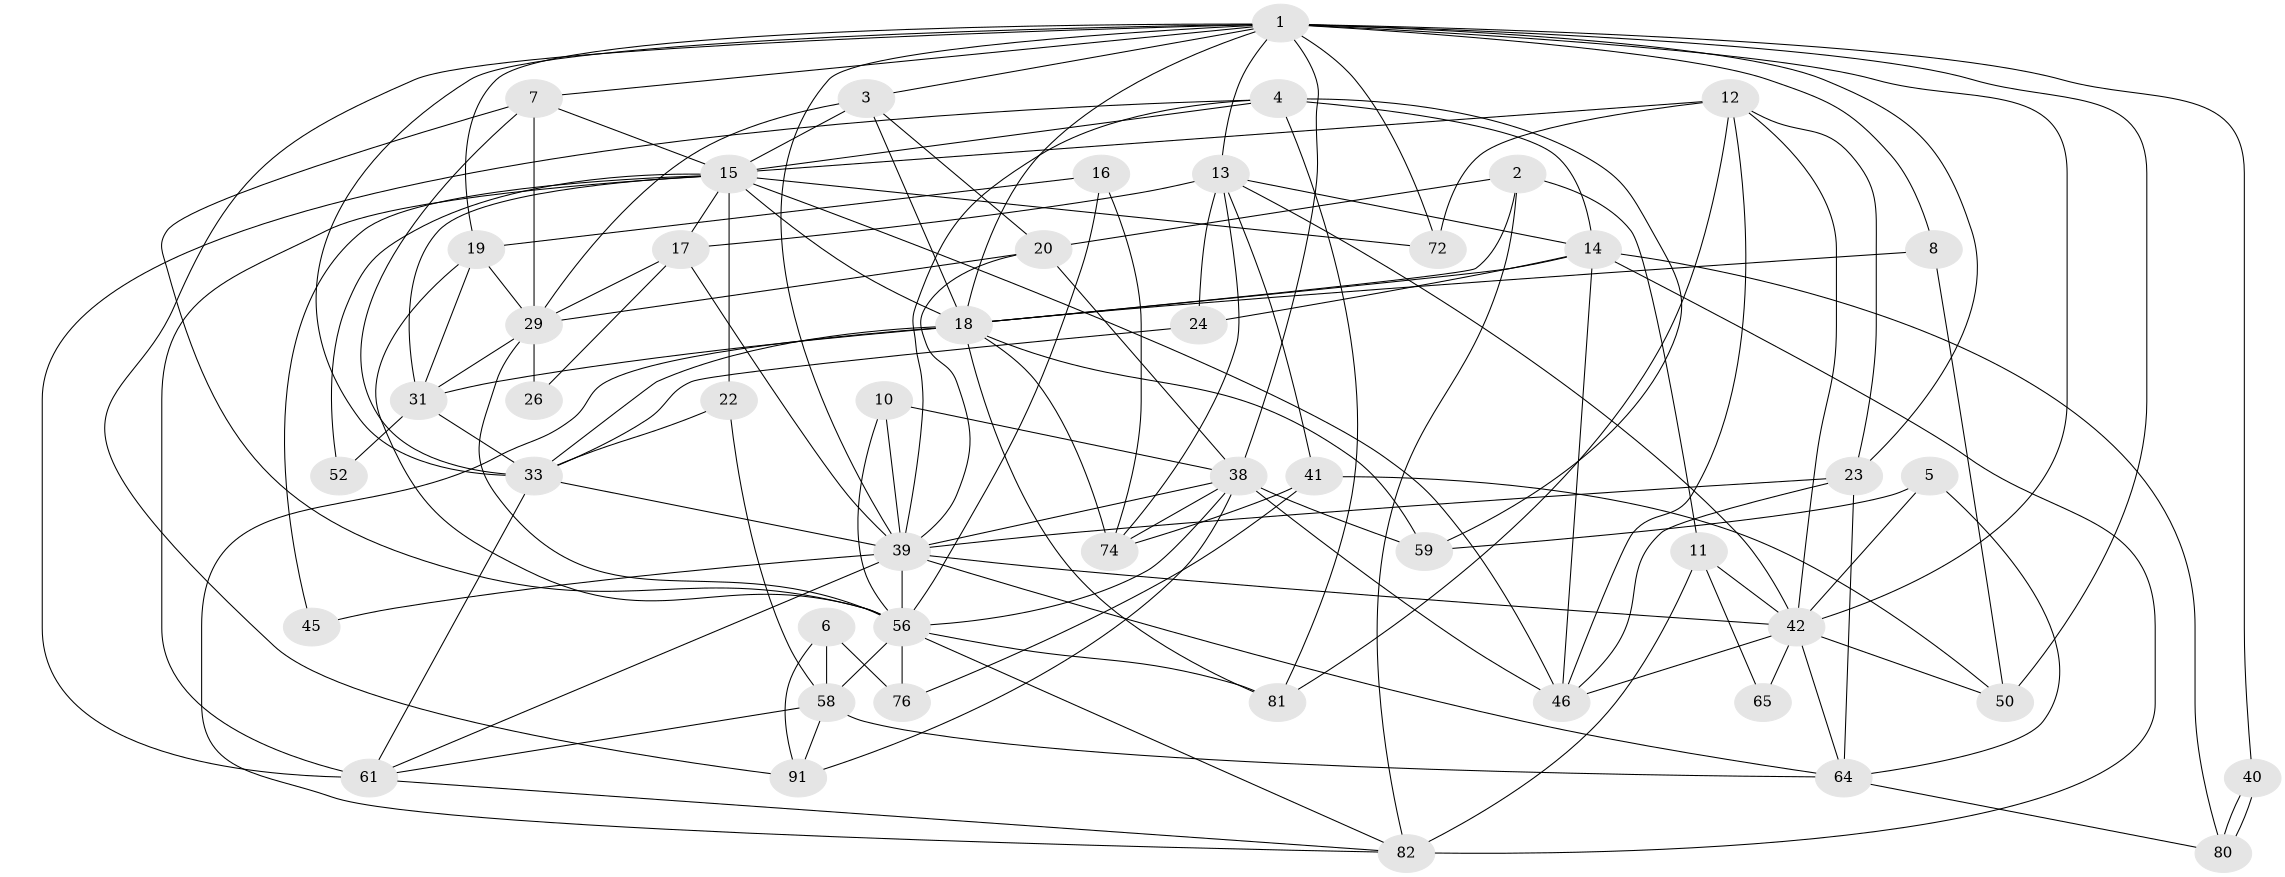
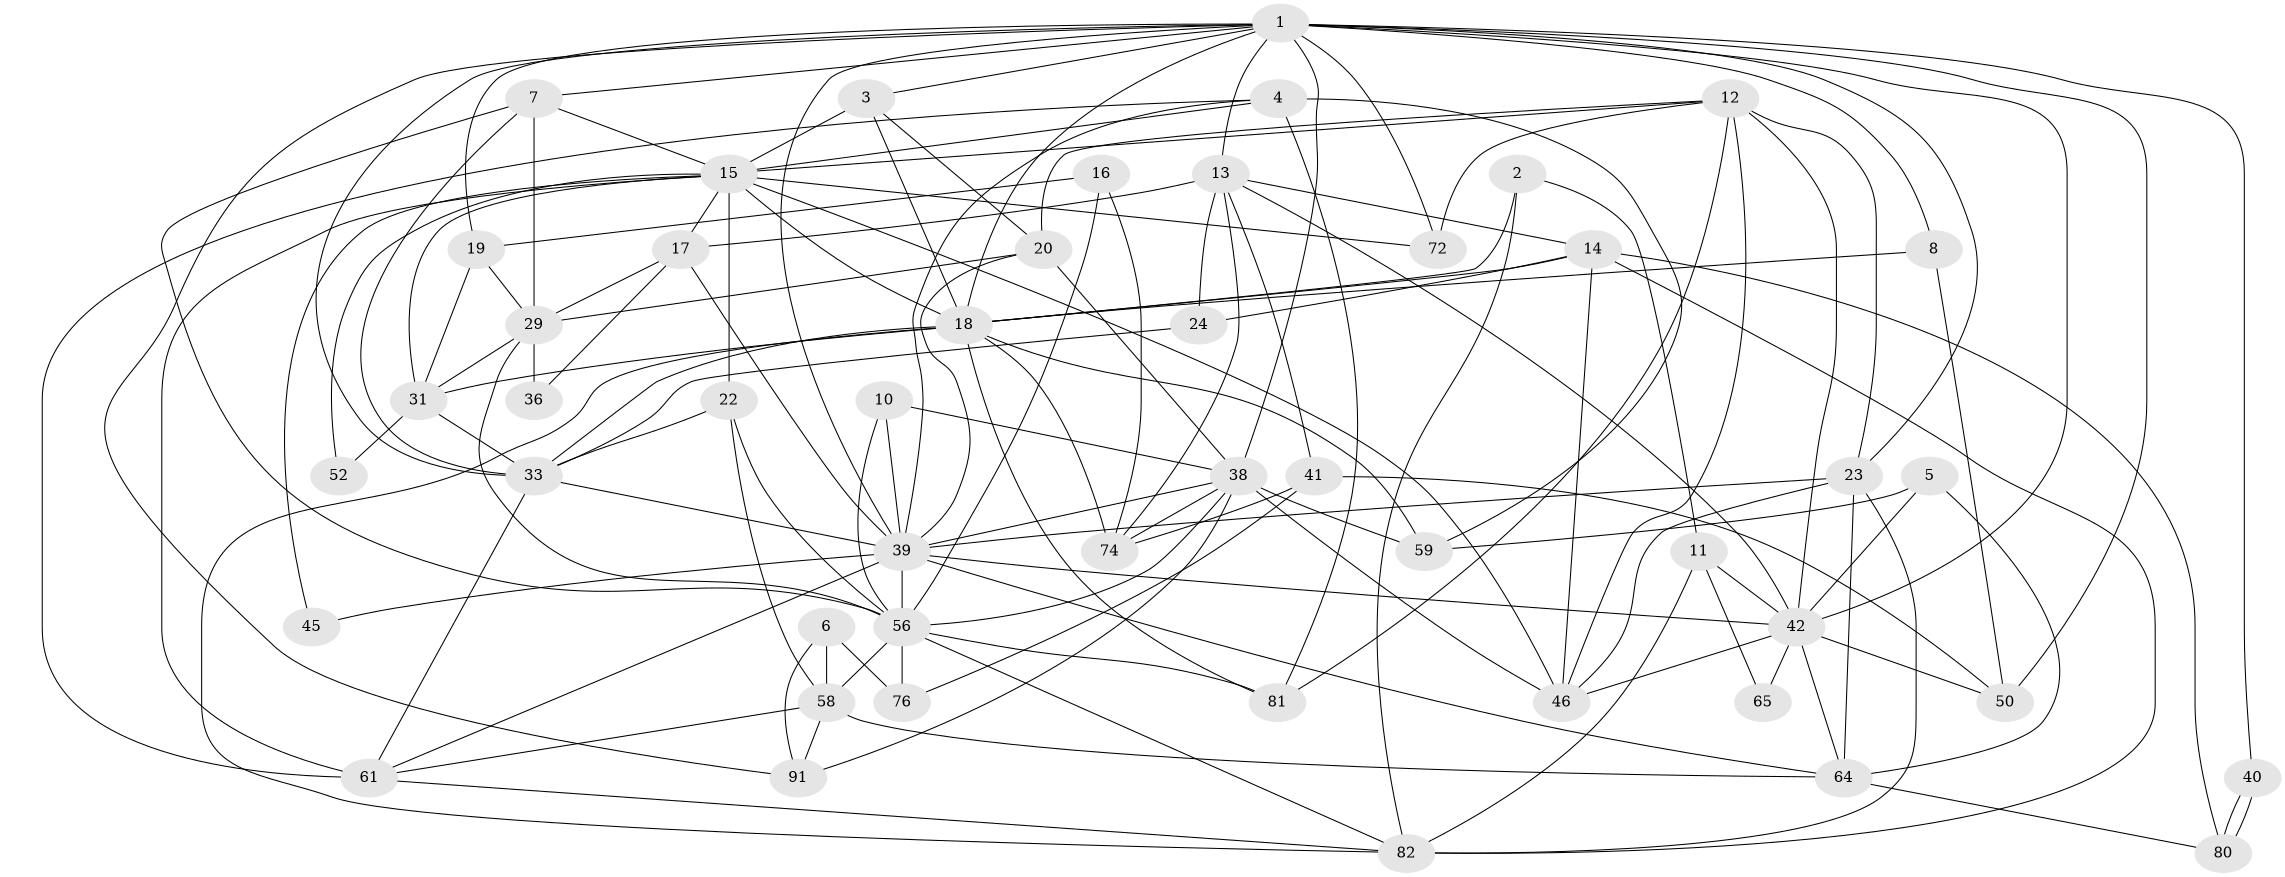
(1475, 126) -> none
(676, 166) -> none
(1270, 213) -> (1341, 123)
(534, 401) -> (534, 401)
(509, 561) -> (785, 518)
none -> (1823, 822)
